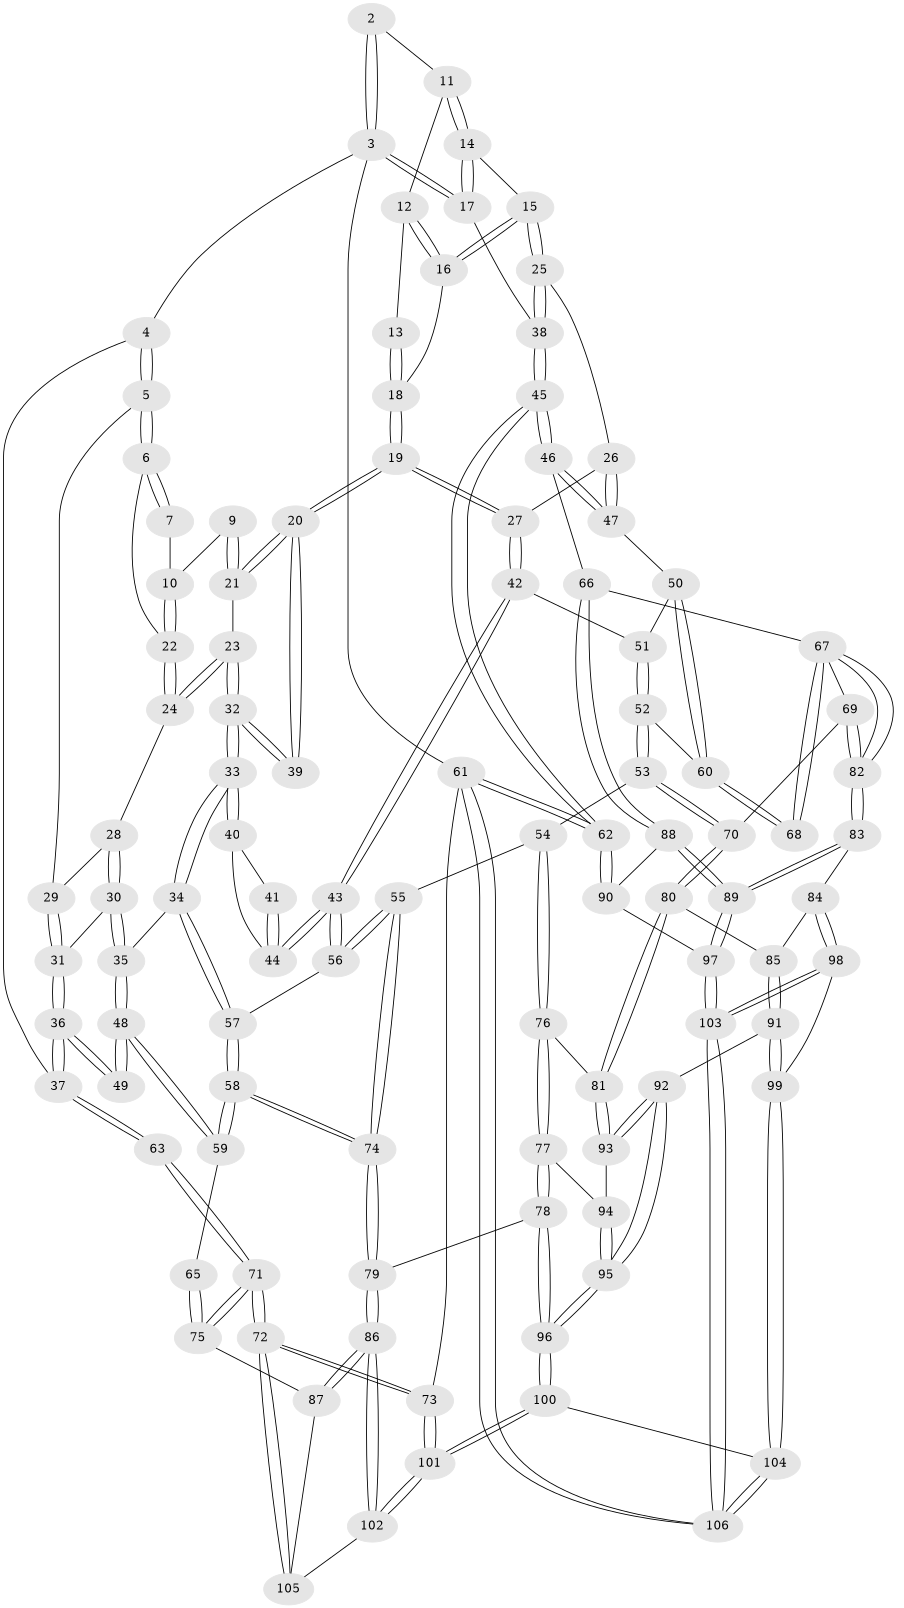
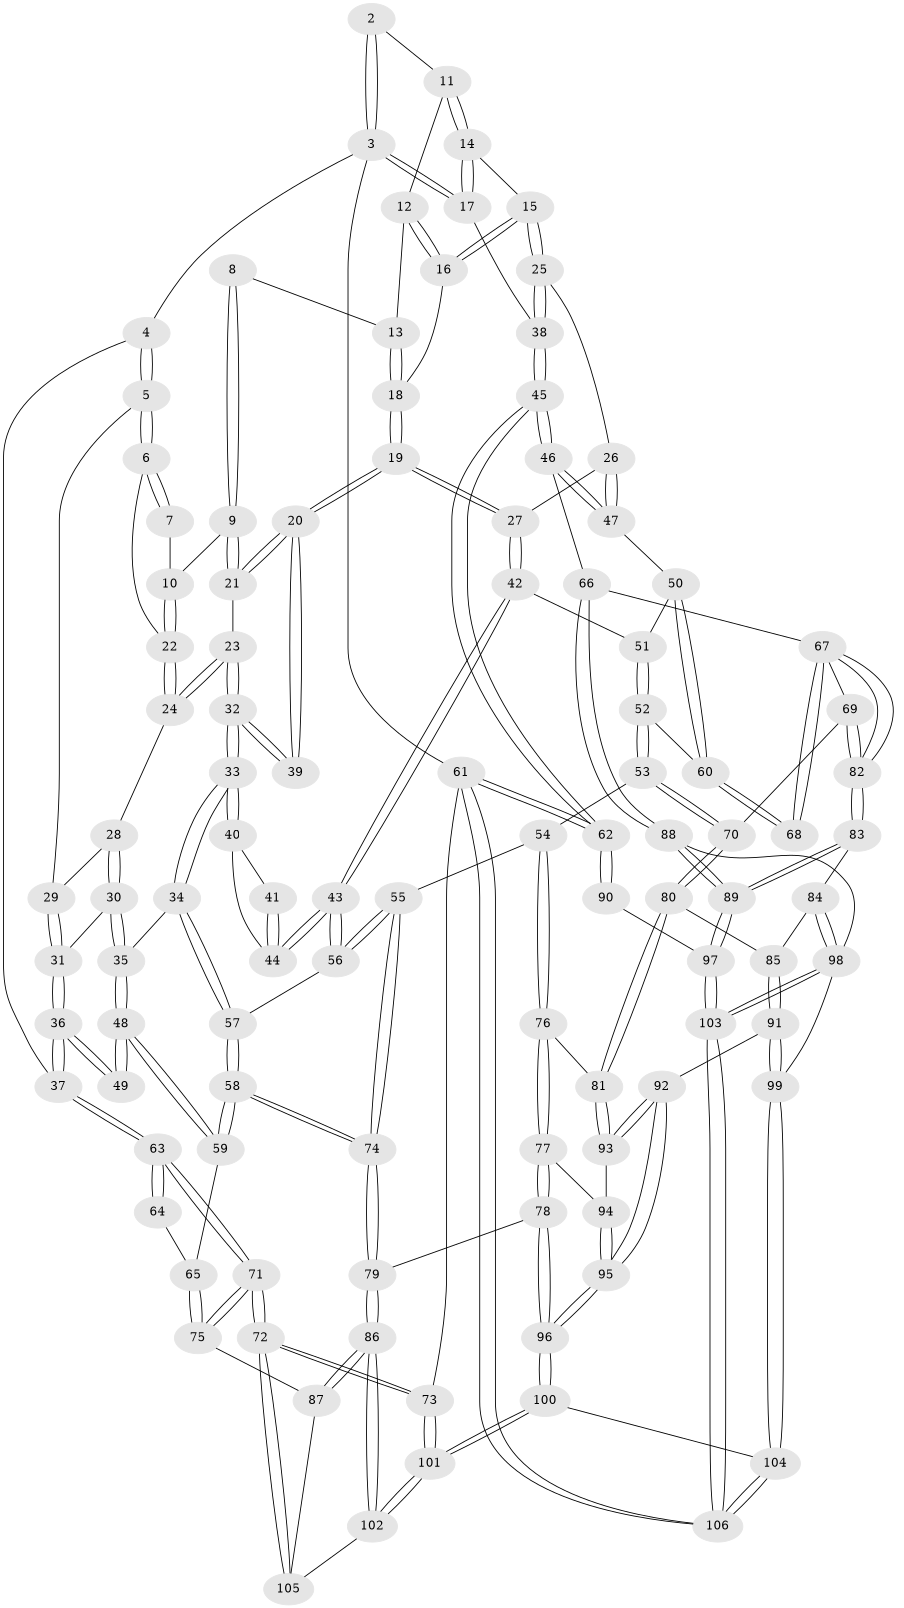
none -> (233, 270)
(638, 867) -> (798, 856)
none -> (158, 1212)
